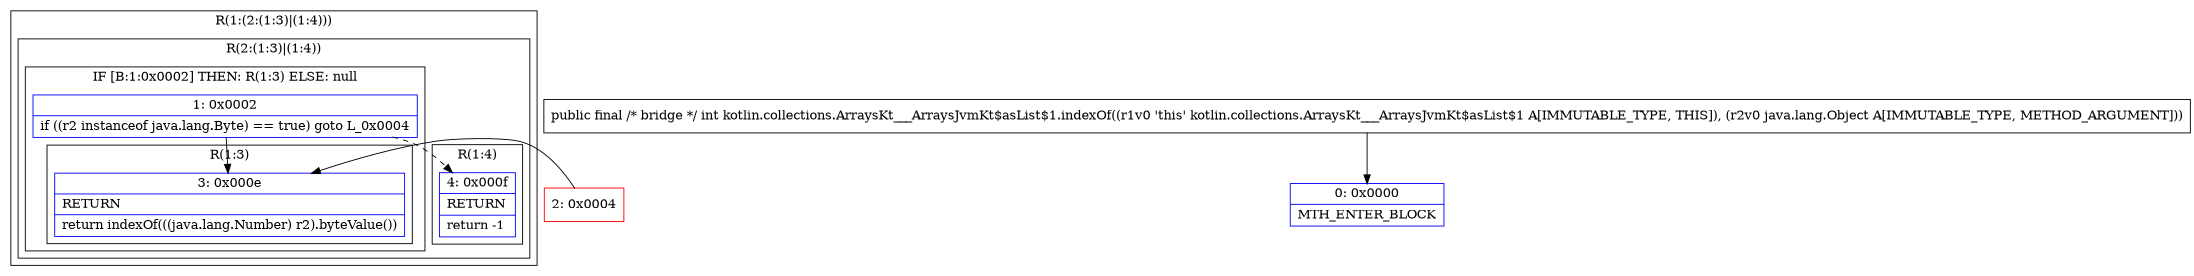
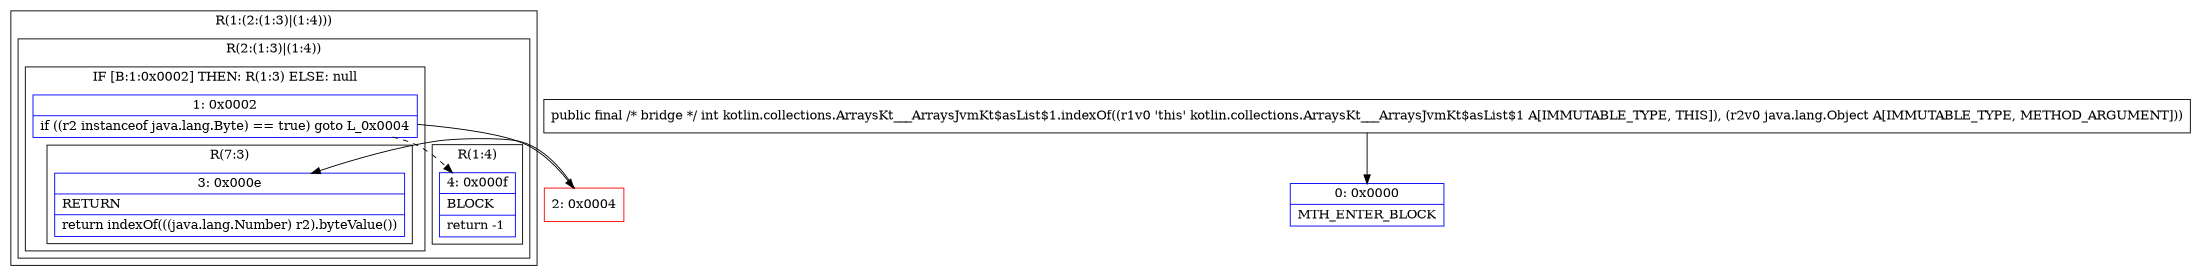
(227, 151) -> (484, 133)
(230, 156) -> (230, 156)
(476, 204) -> (470, 204)
